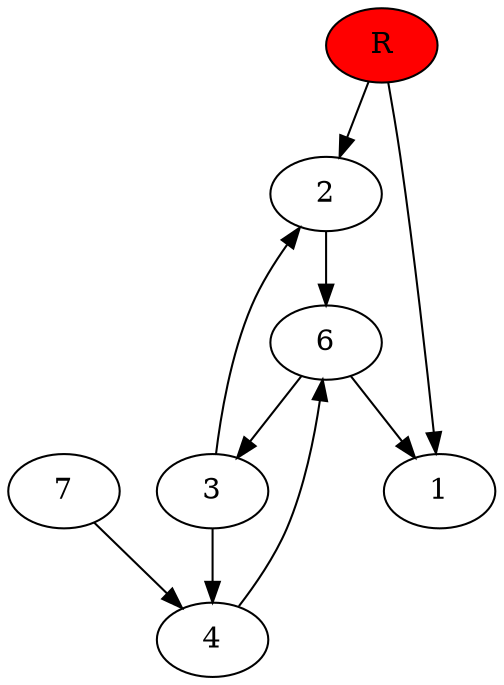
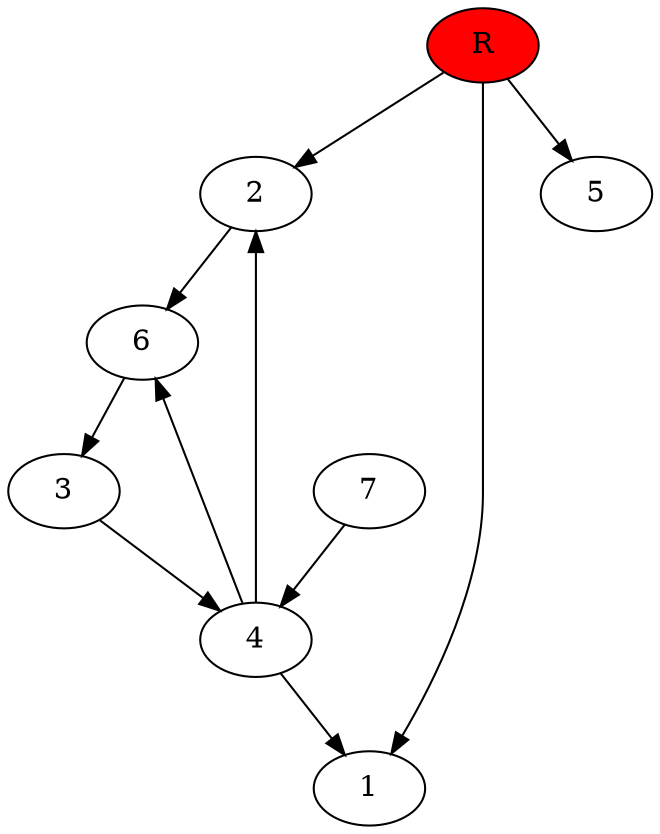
none -> (596, 194)
(238, 344) -> (256, 427)
(376, 409) -> (306, 706)
